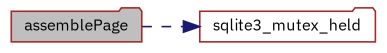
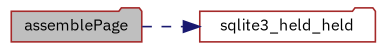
(288, 27) -> (288, 27)
